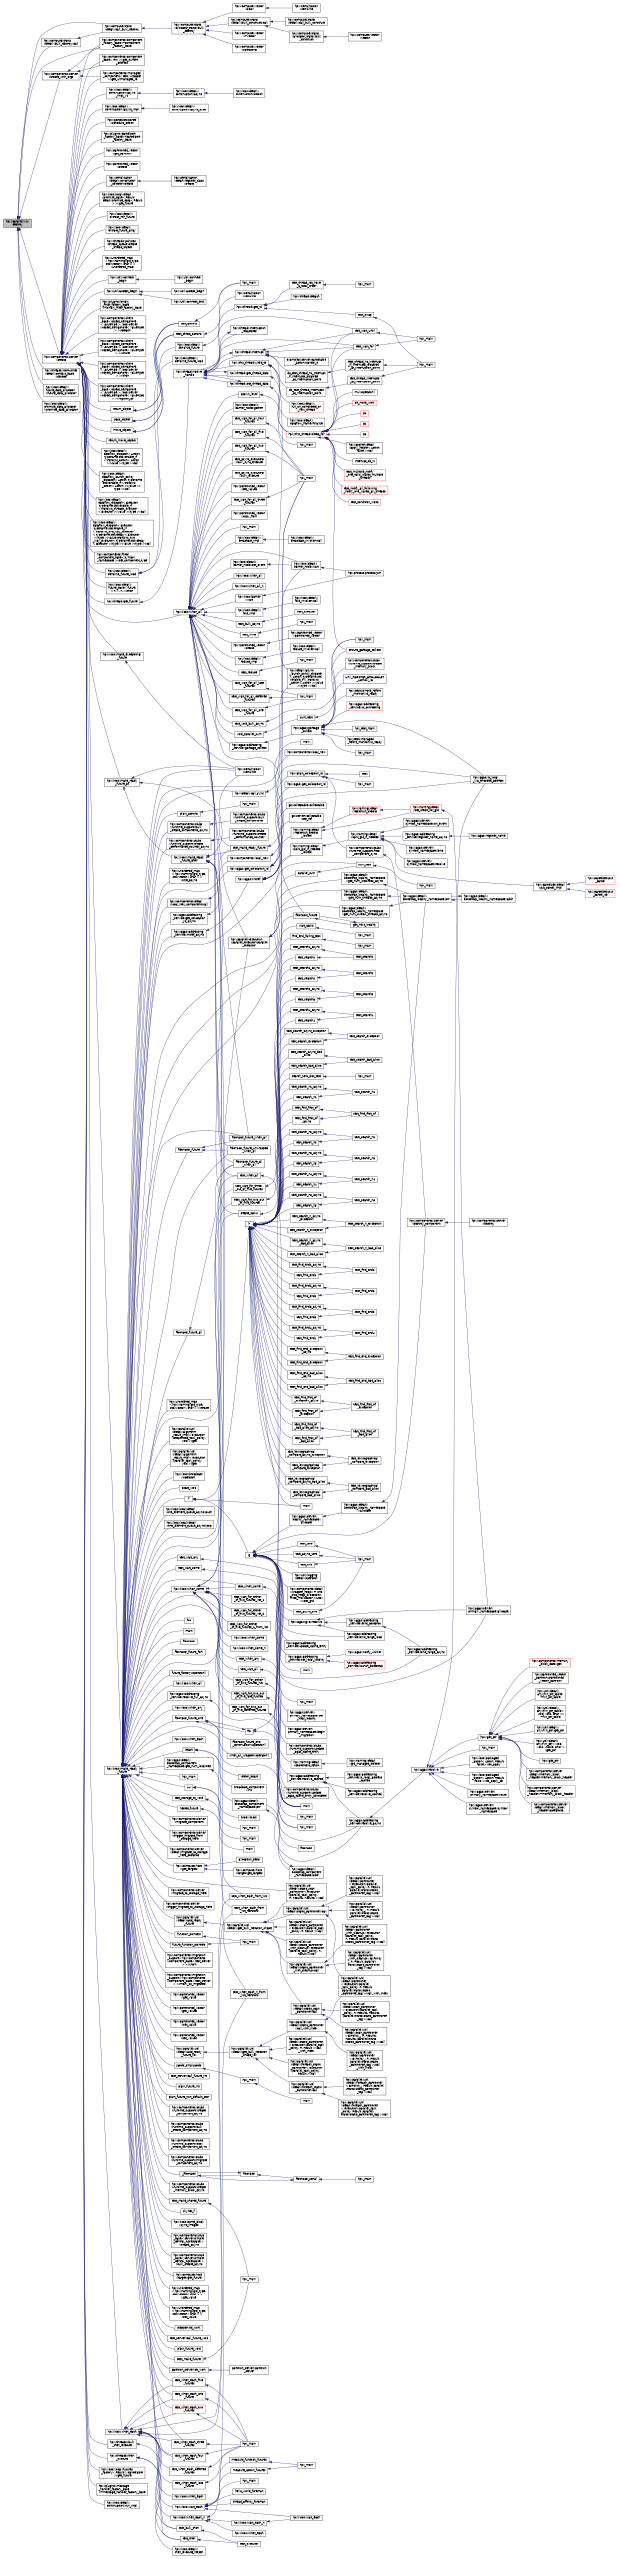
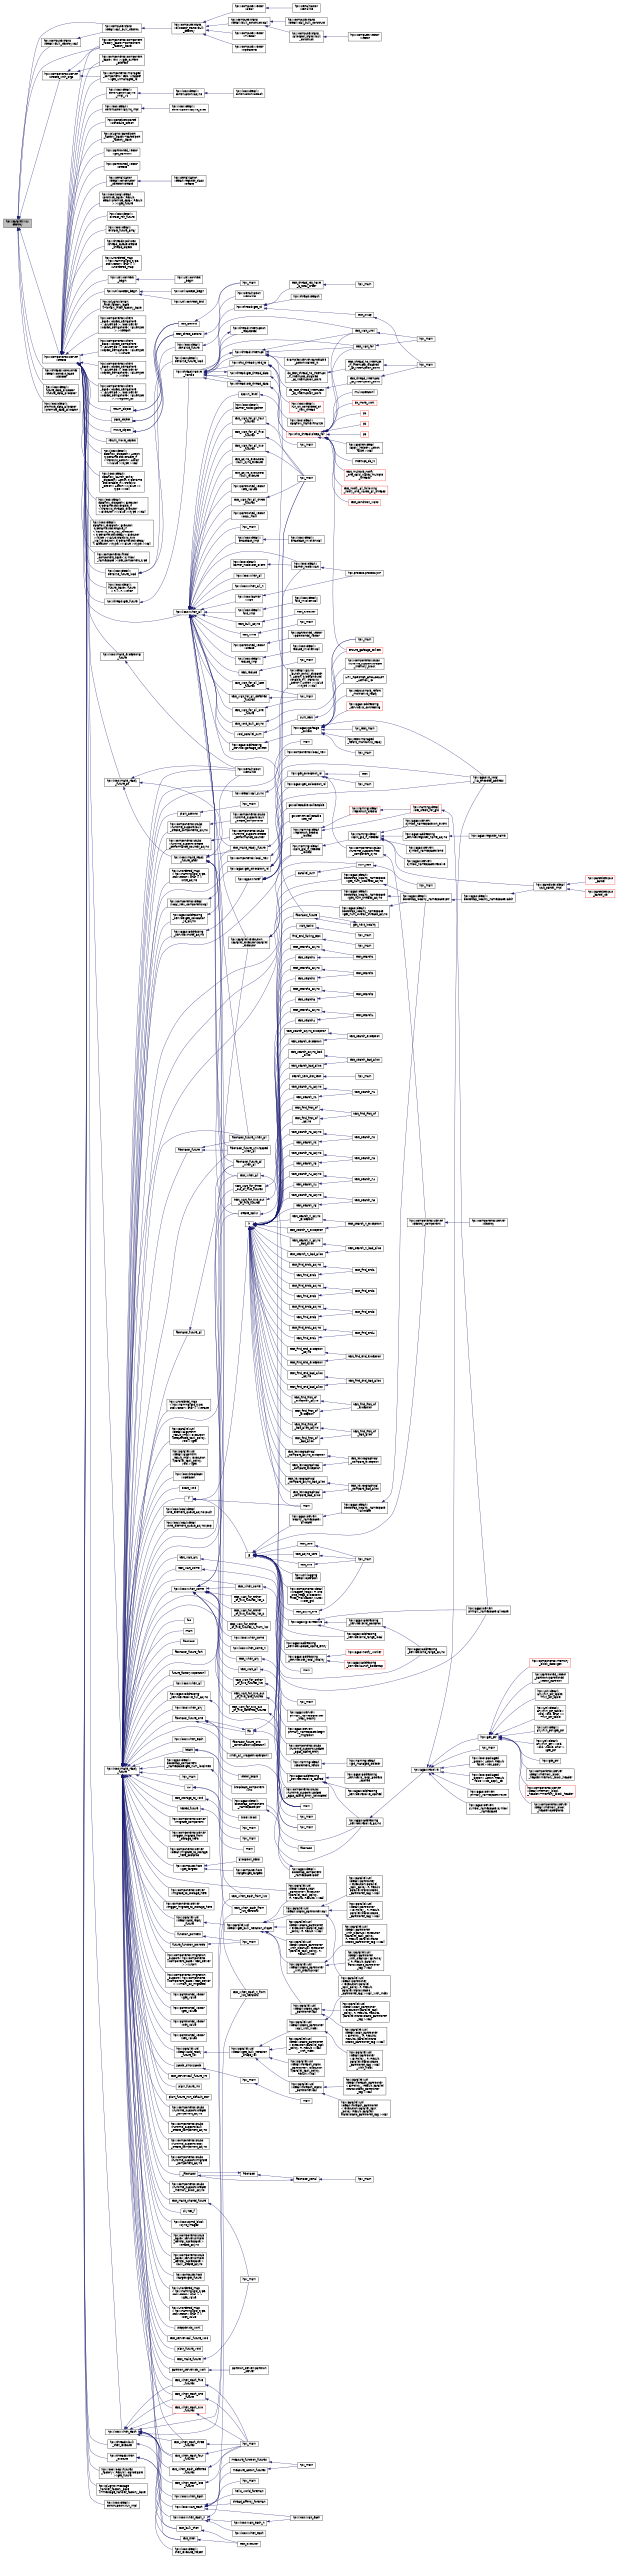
(306, 774) -> (306, 774)
(455, 896) -> (524, 891)
